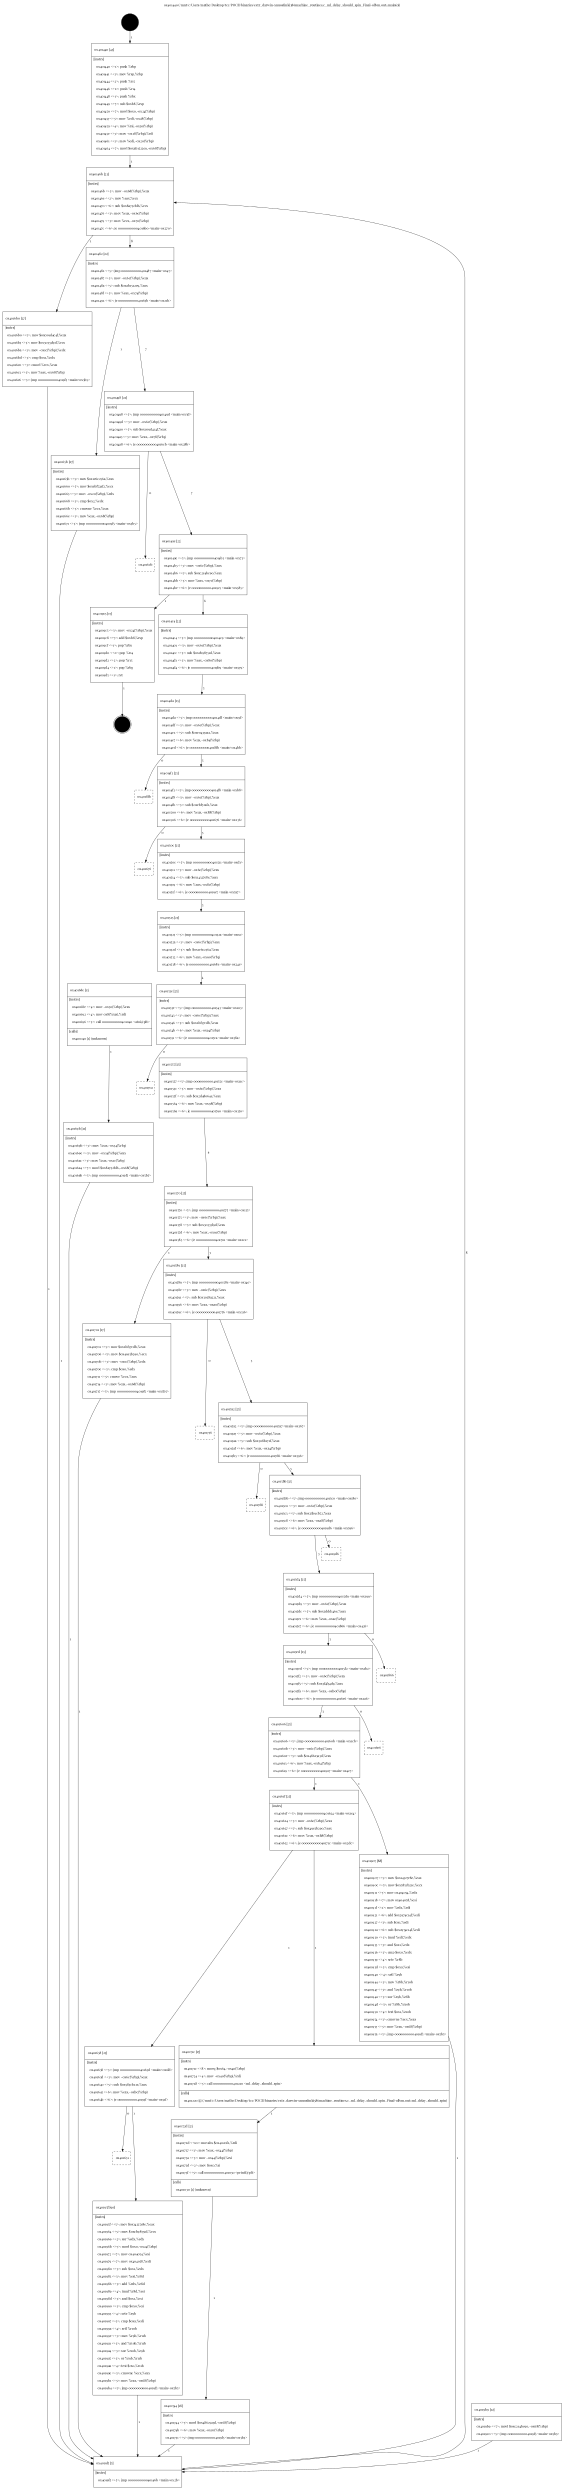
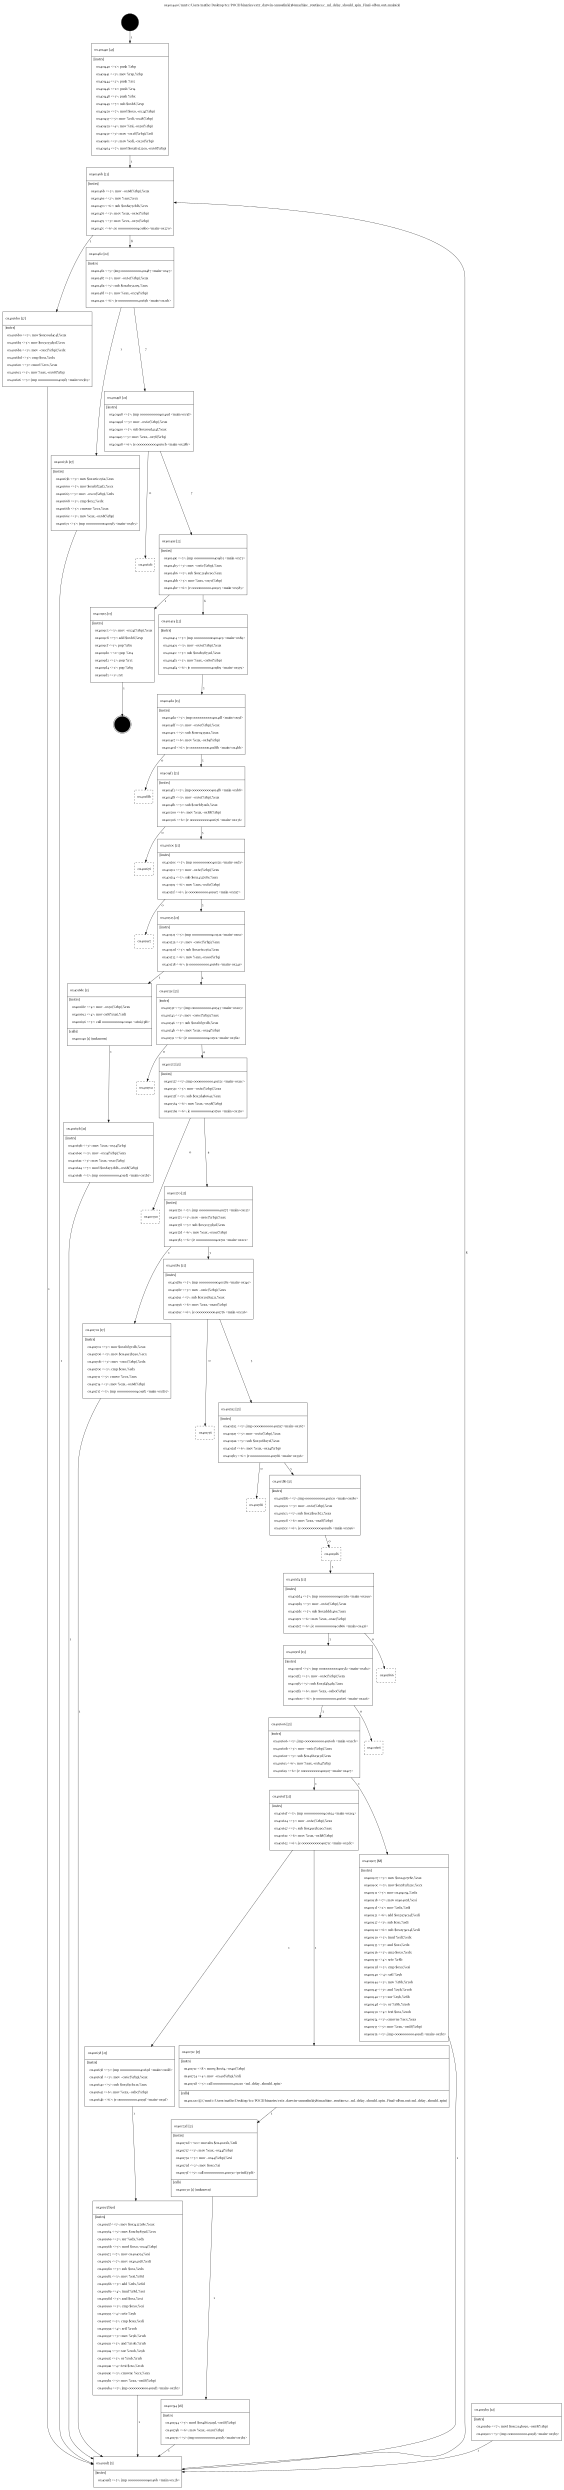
none -> (144, 941)
none -> (157, 977)
none -> (202, 1050)
none -> (150, 1217)
(316, 1553) -> (331, 1566)
(122, 2158) -> none
